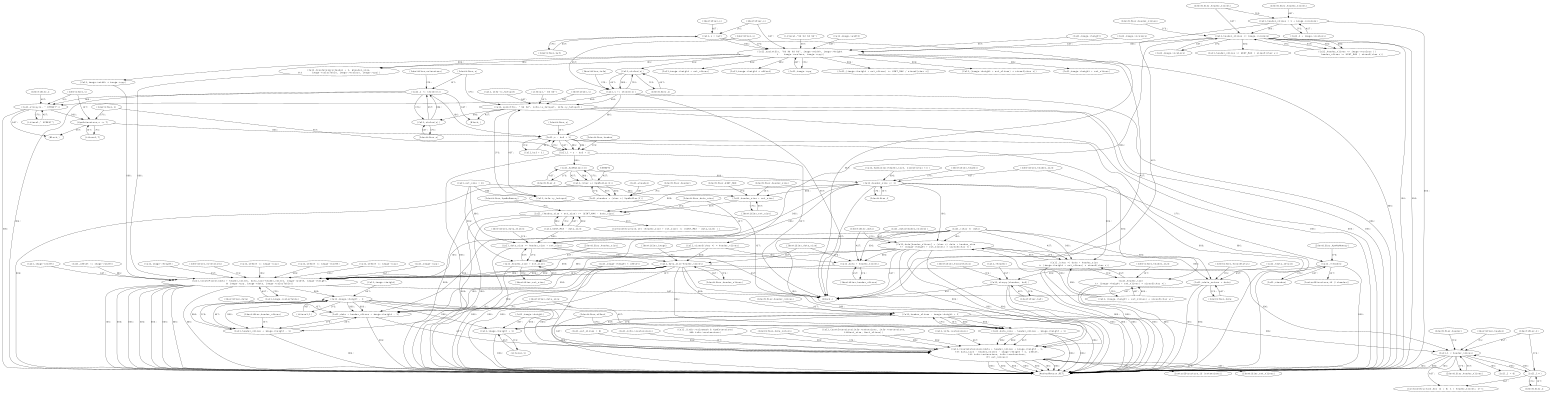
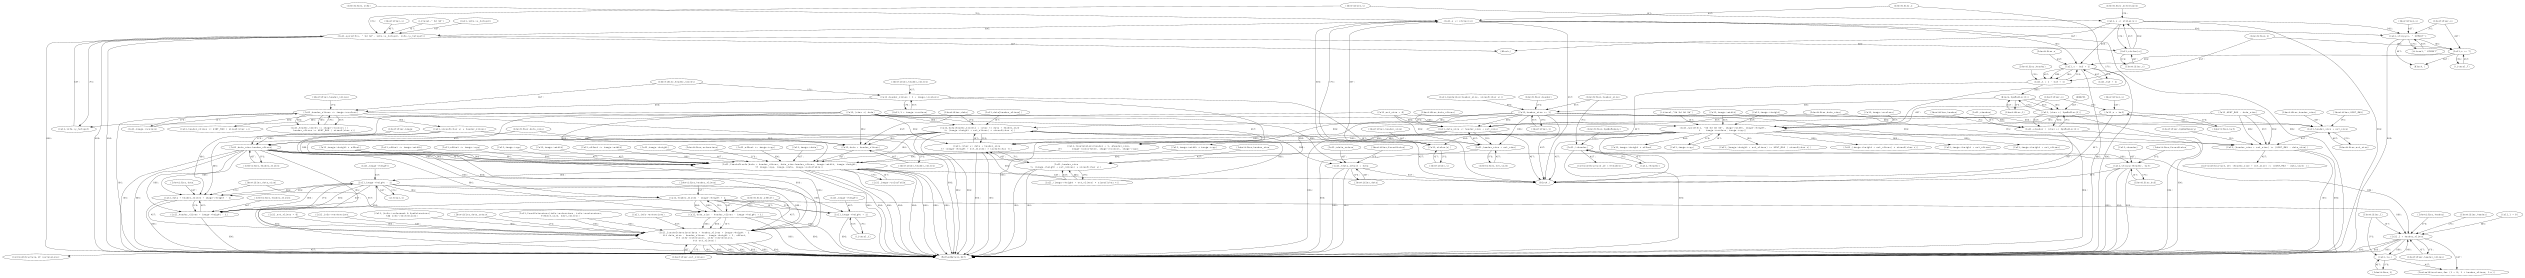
(93, 122) -> (2462, 51)
none -> (805, 147)
(574, 168) -> (2015, 97)
(564, 220) -> none
(417, 363) -> none
(1481, 363) -> (2463, 226)
